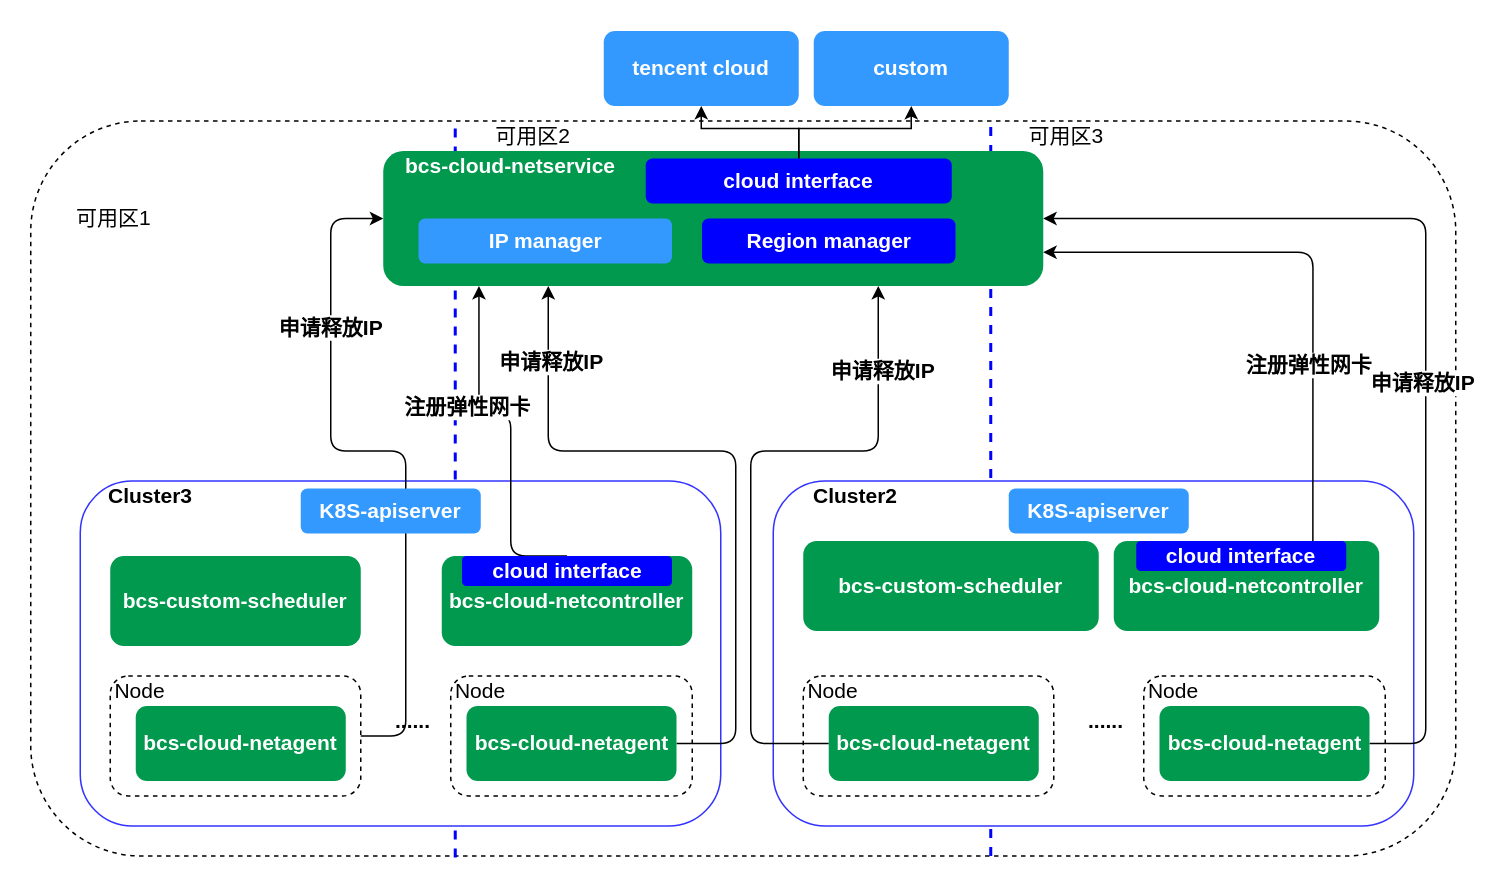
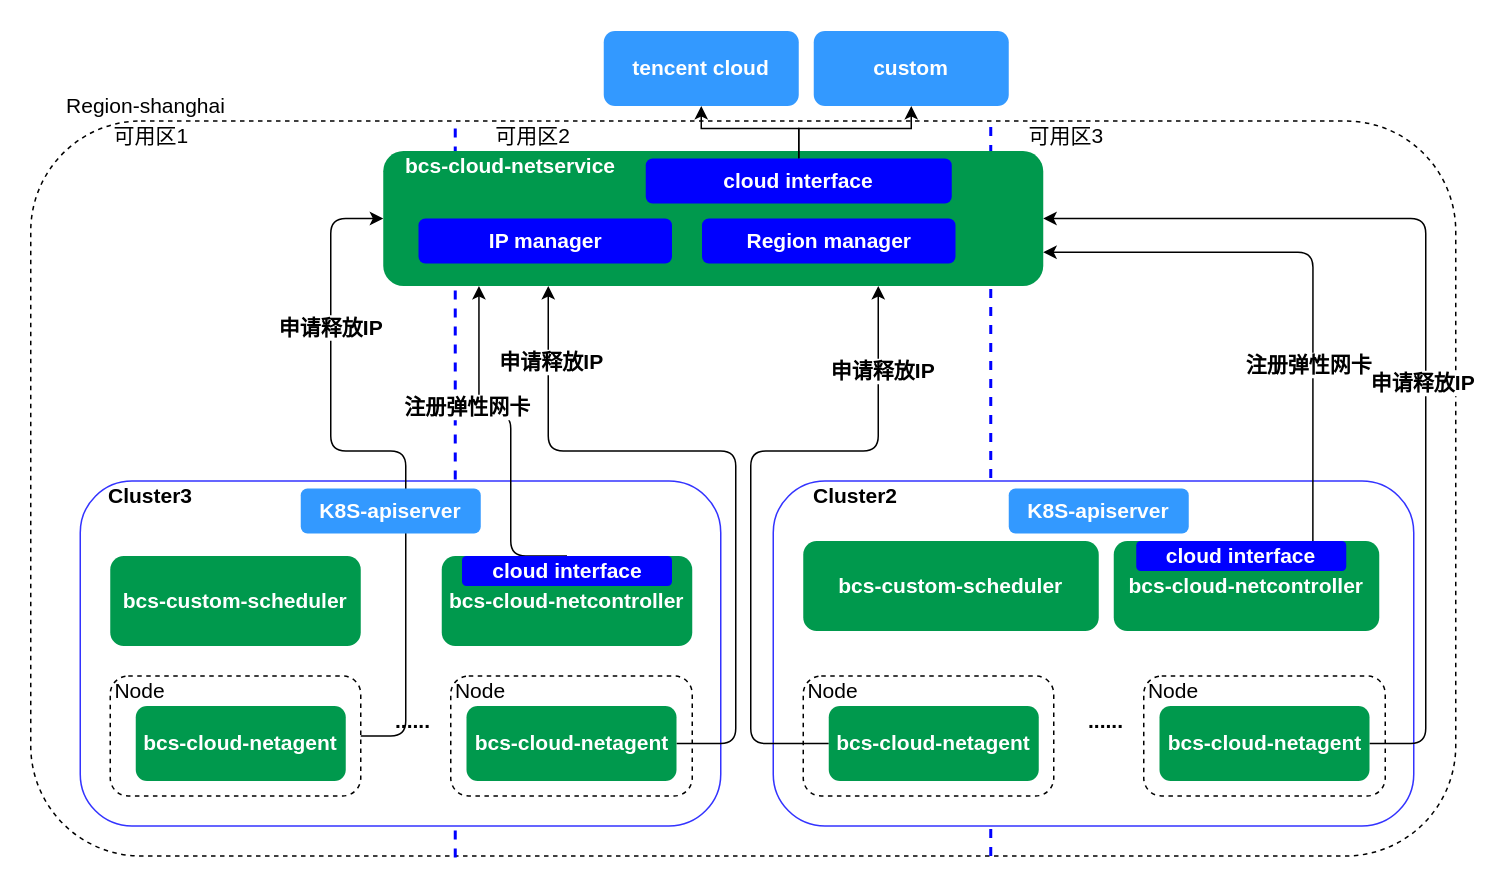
none -> (146, 106)
(113, 218) -> (151, 136)
(545, 241) -> (545, 241)
